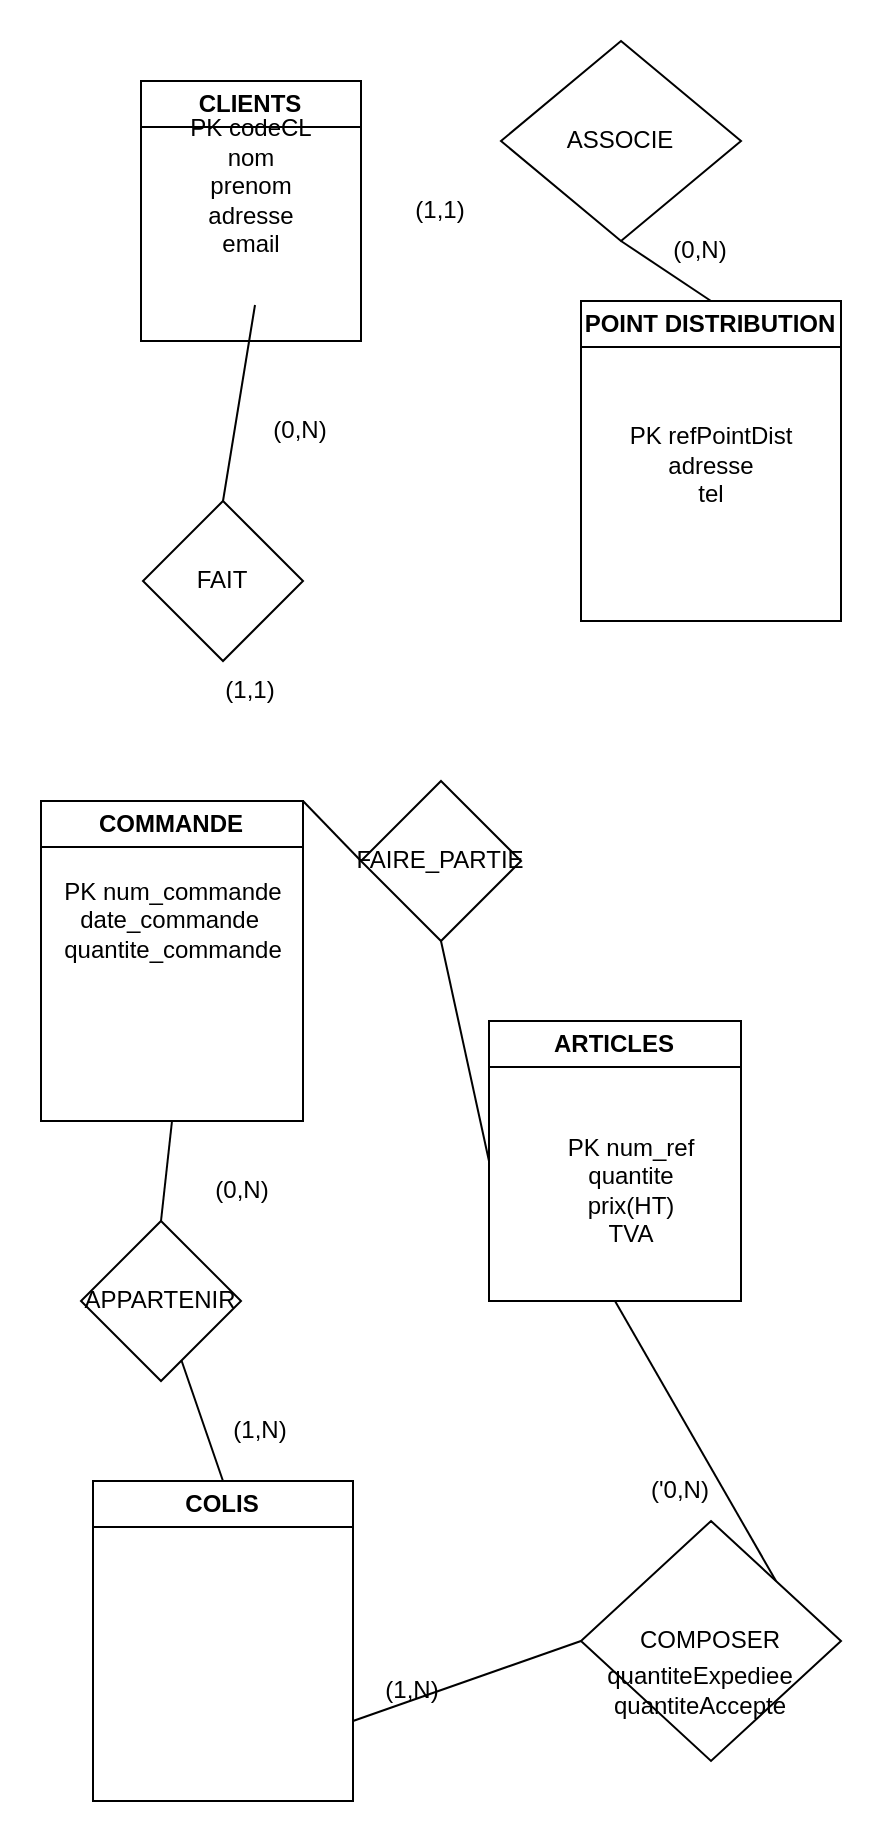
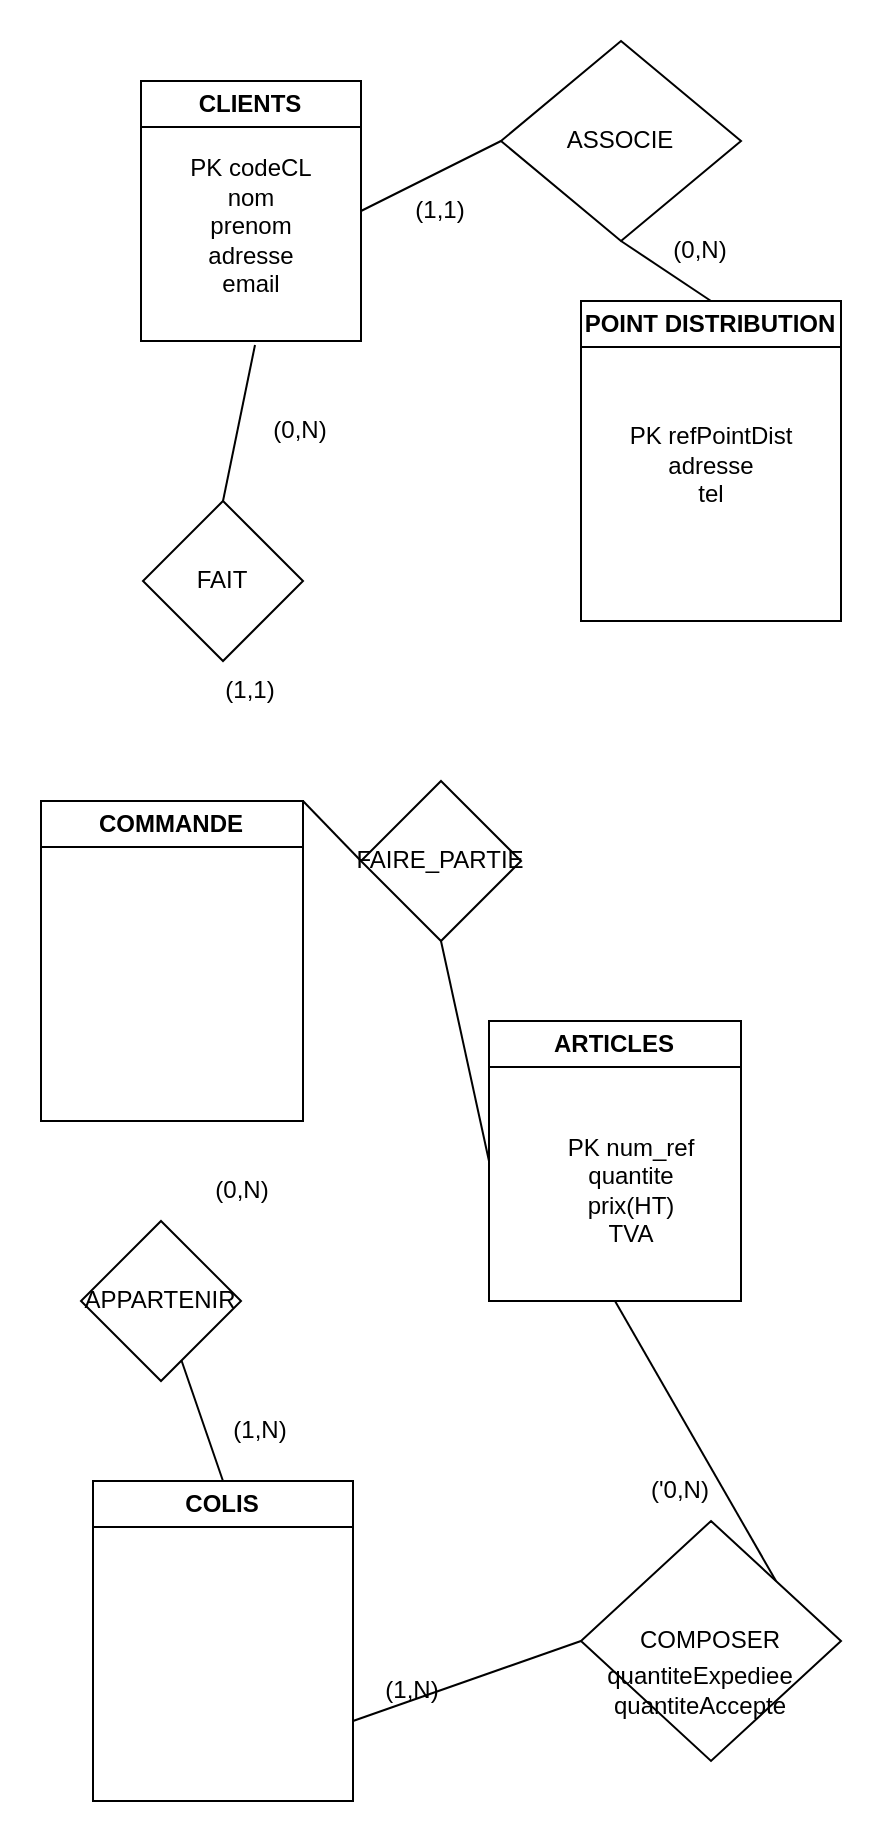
none -> (432, 176)
(251, 201) -> (251, 241)
(173, 921) -> none
(166, 1173) -> none
